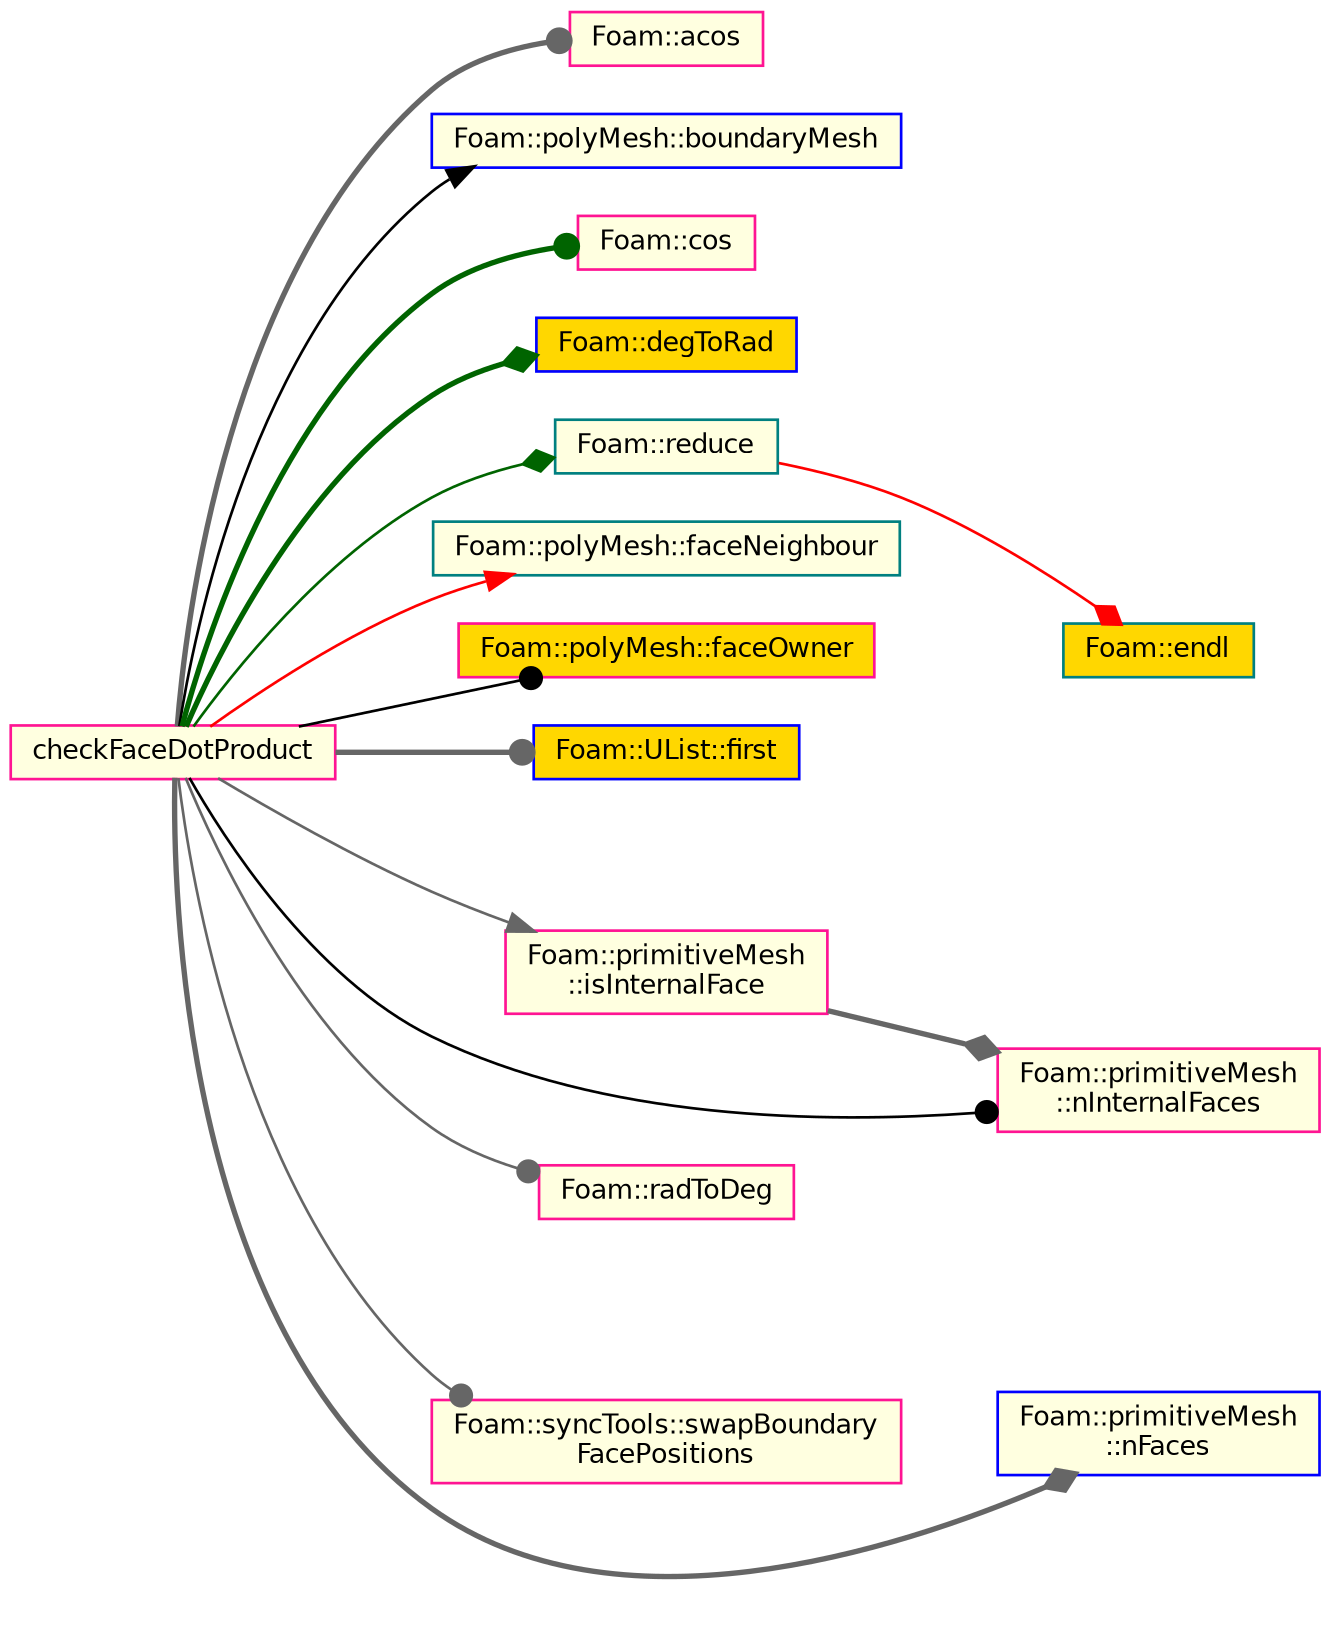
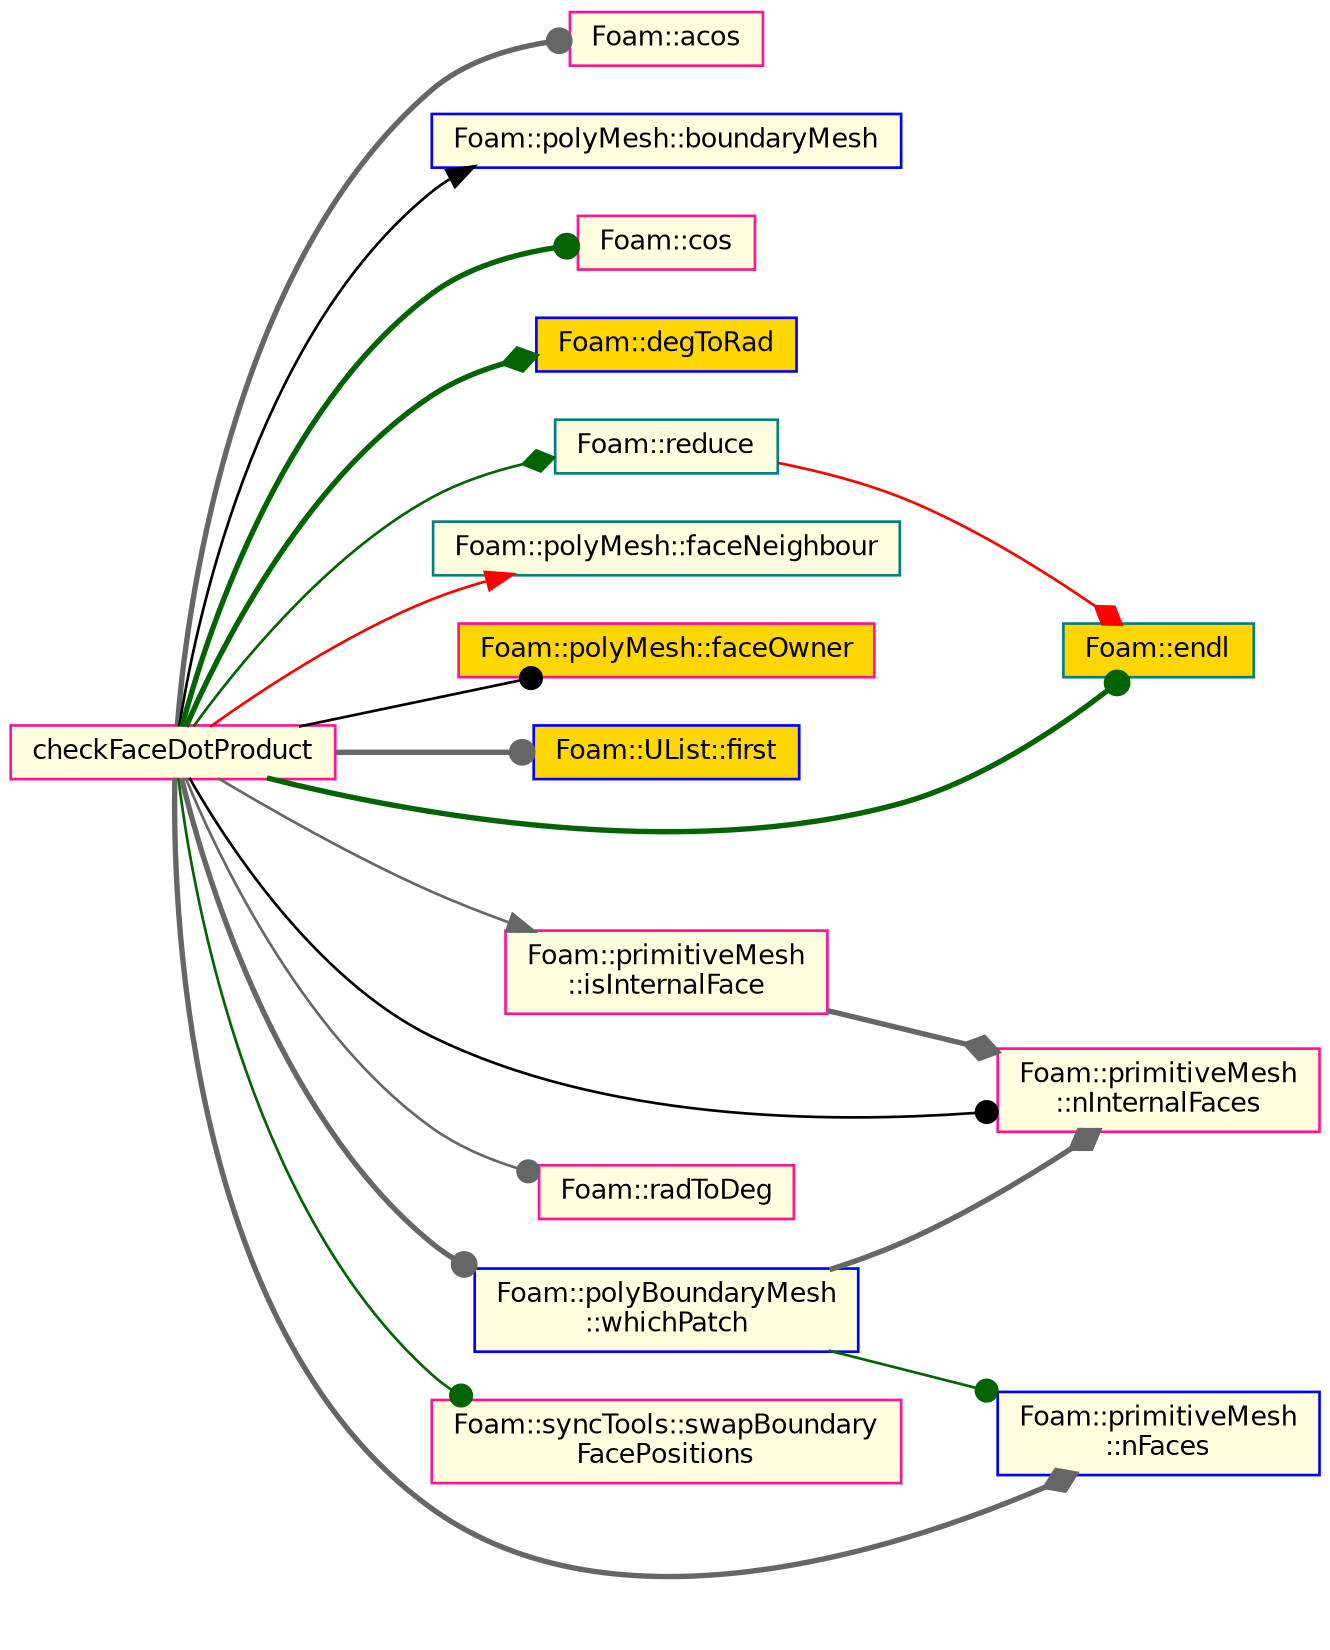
none -> (701, 830)
(261, 1110) -> (261, 1110)
none -> (666, 1310)
